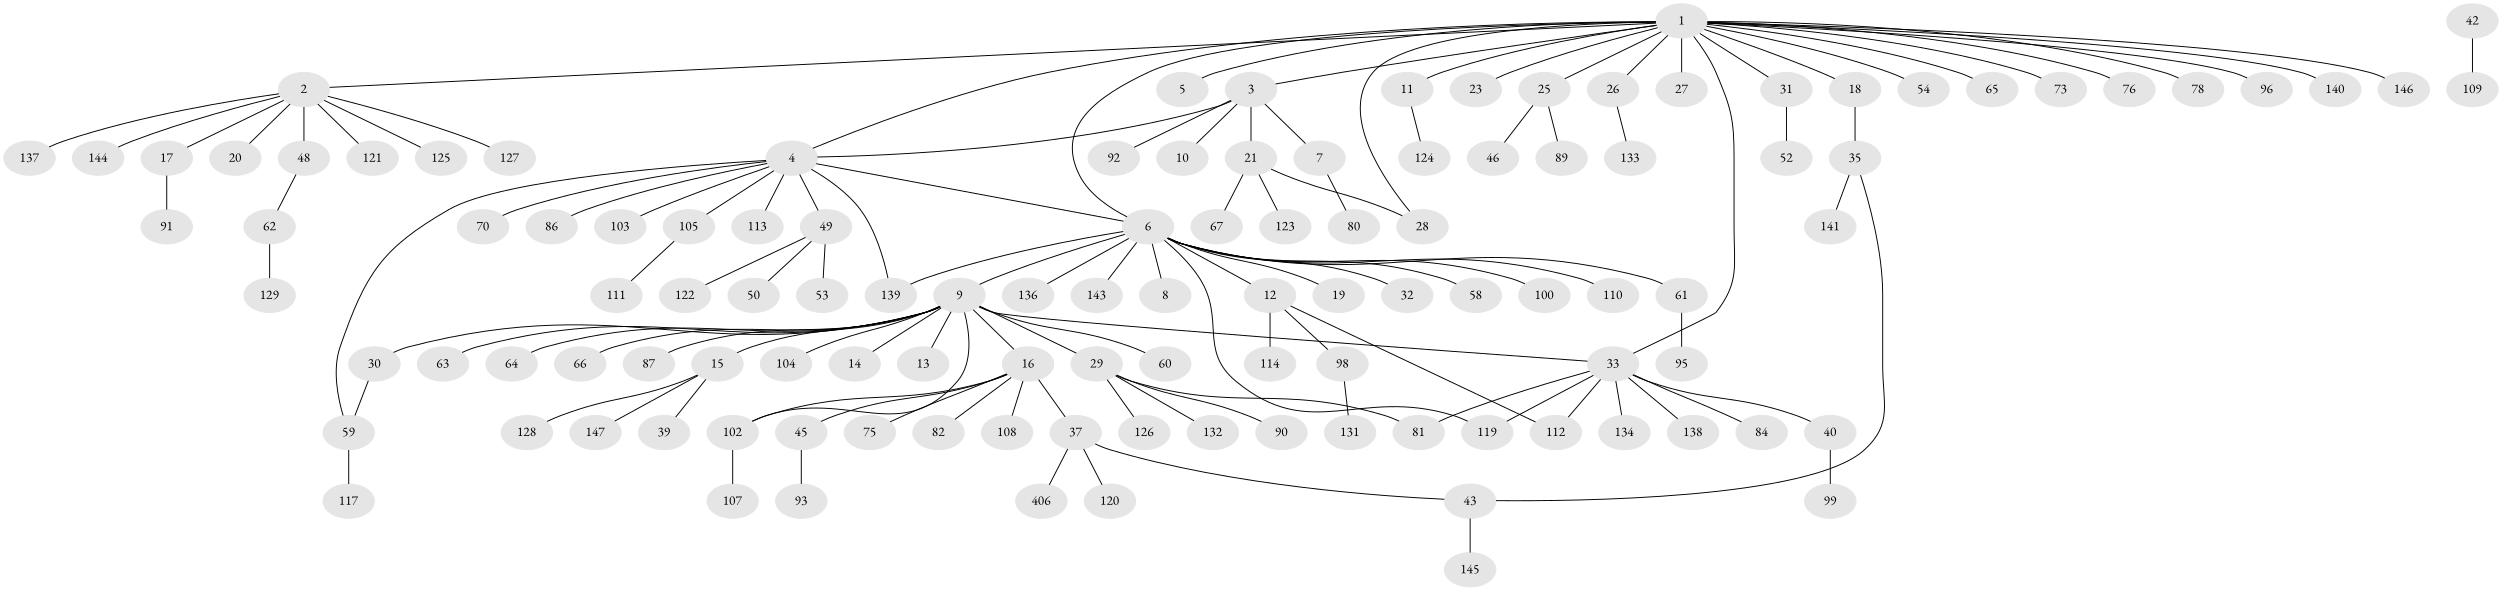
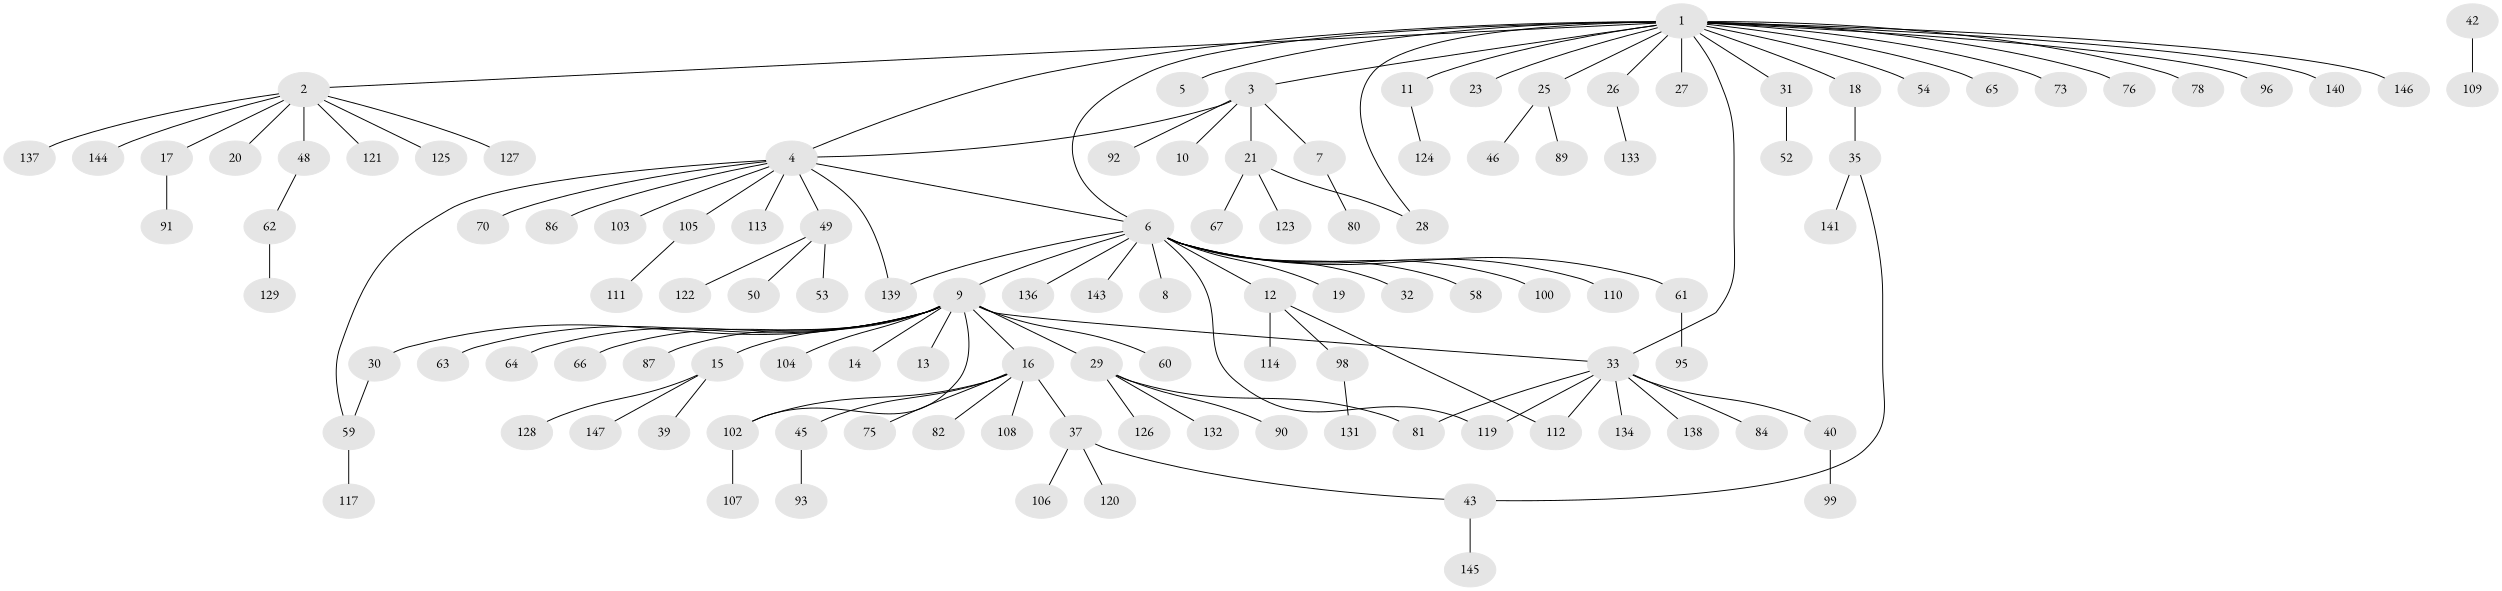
(1041, 501) -> (1041, 501)
